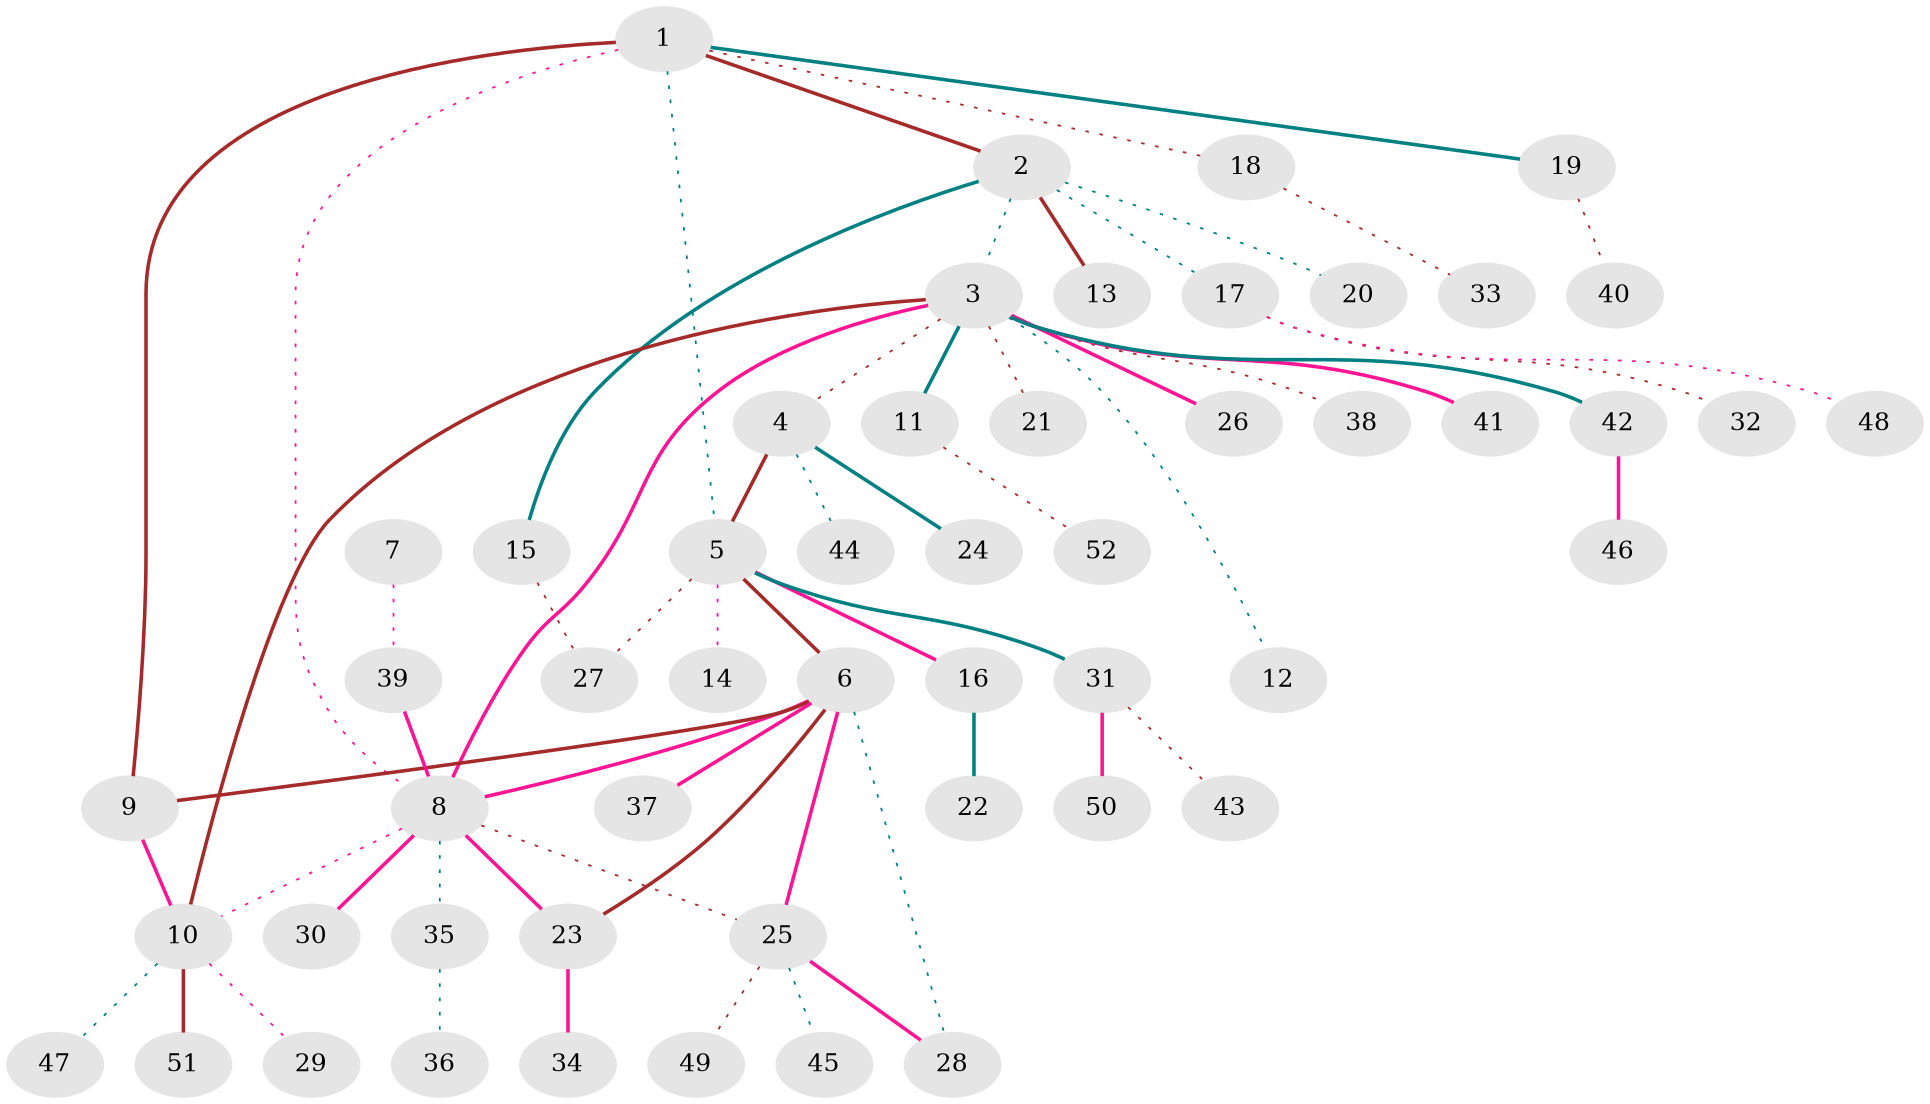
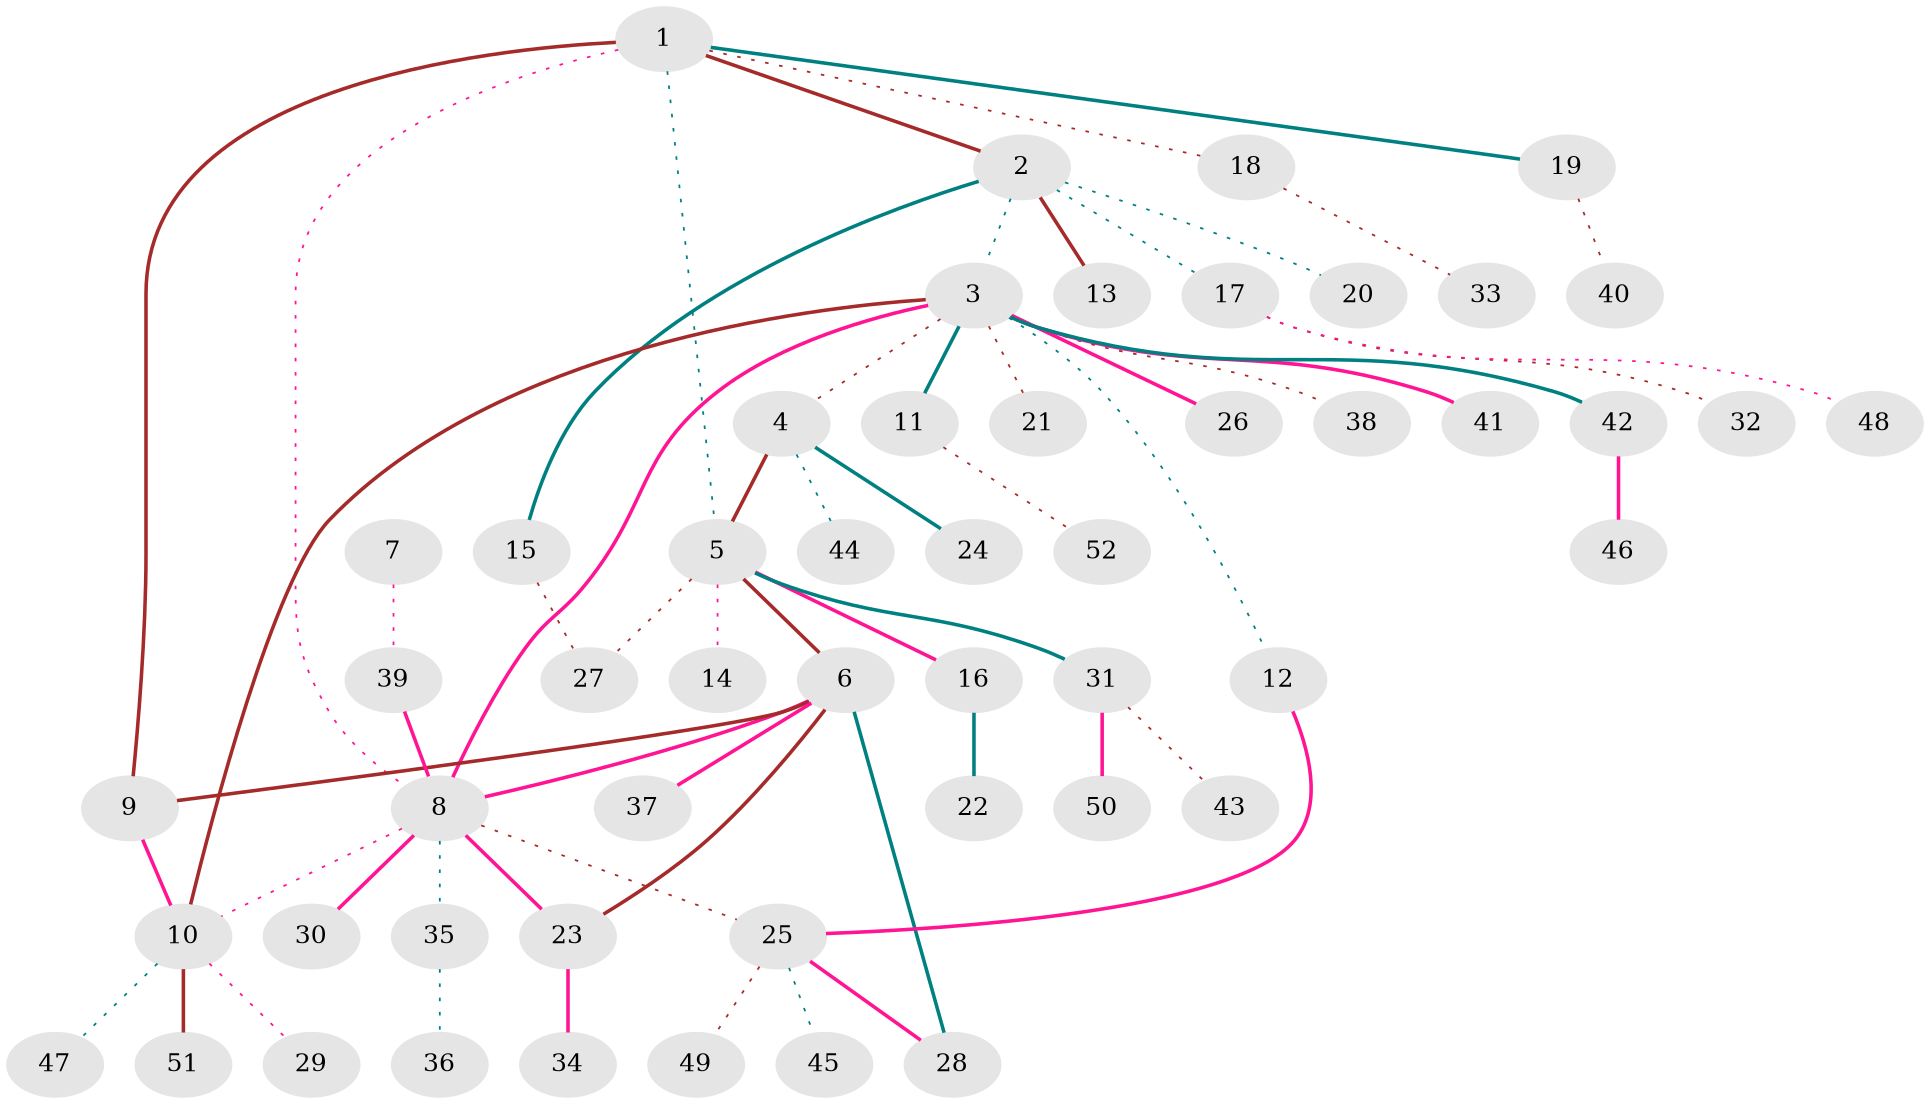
(812, 808) -> (1134, 903)
(899, 872) -> (899, 872)
